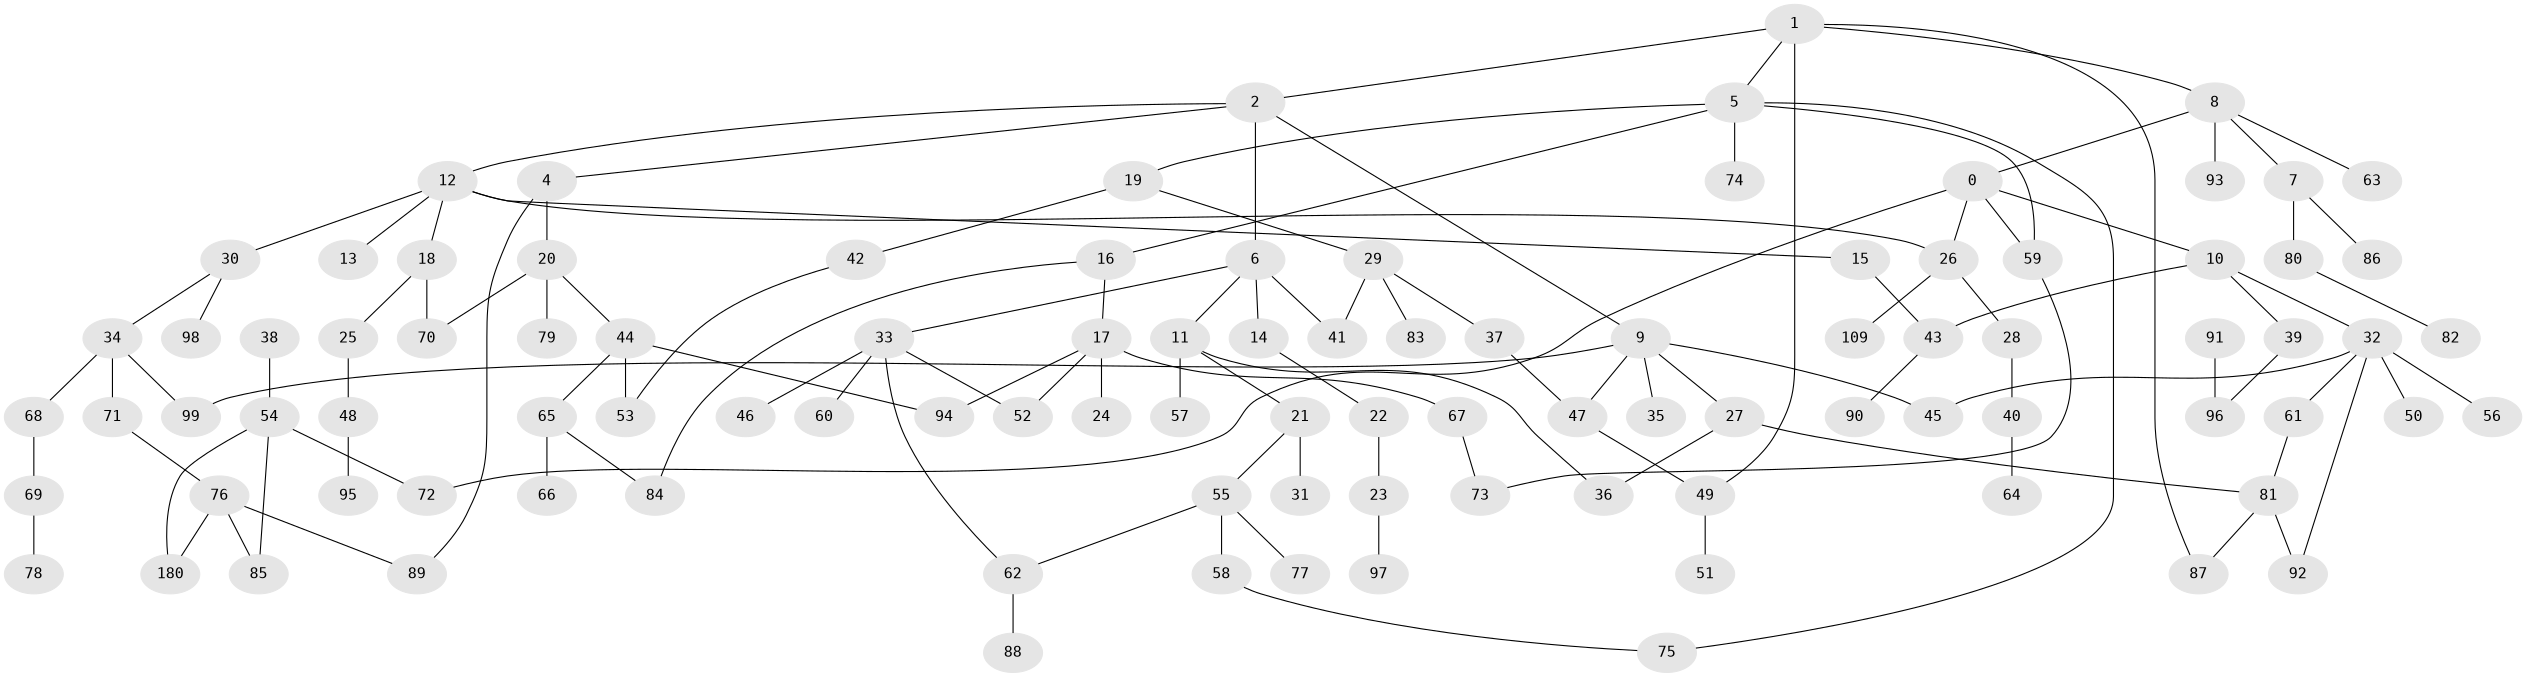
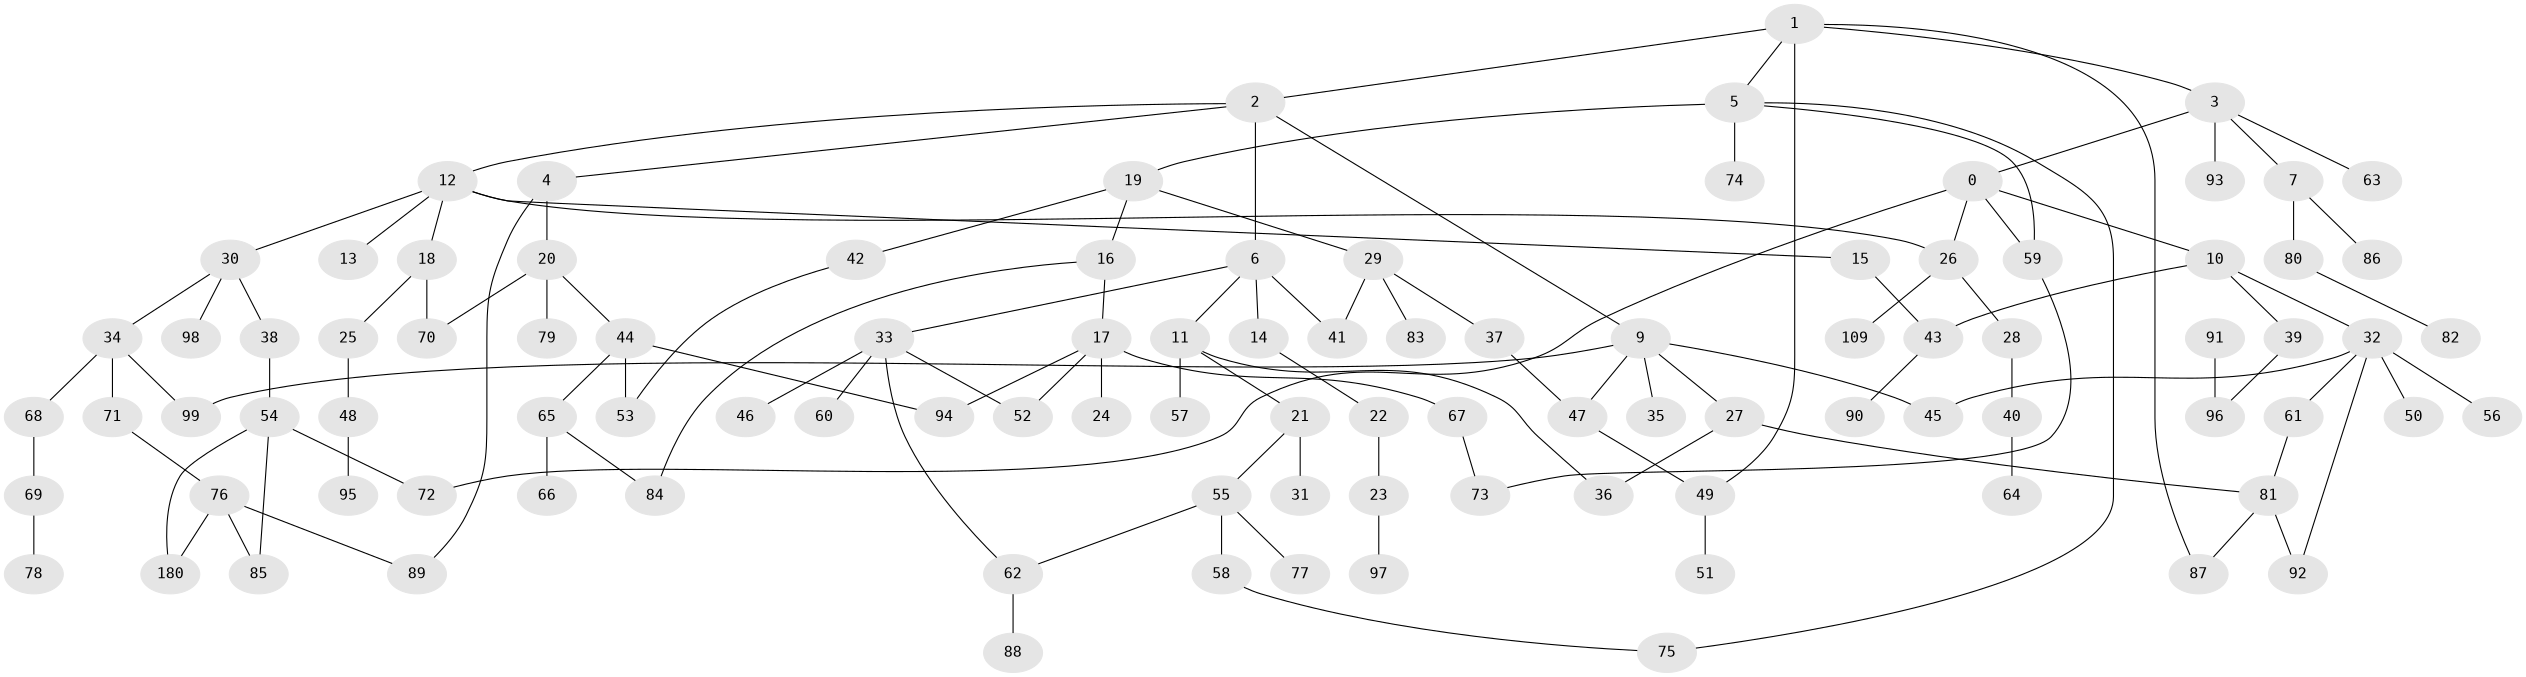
(2215, 103) -> (2215, 103)
(1420, 181) -> (1123, 211)
none -> (250, 299)
